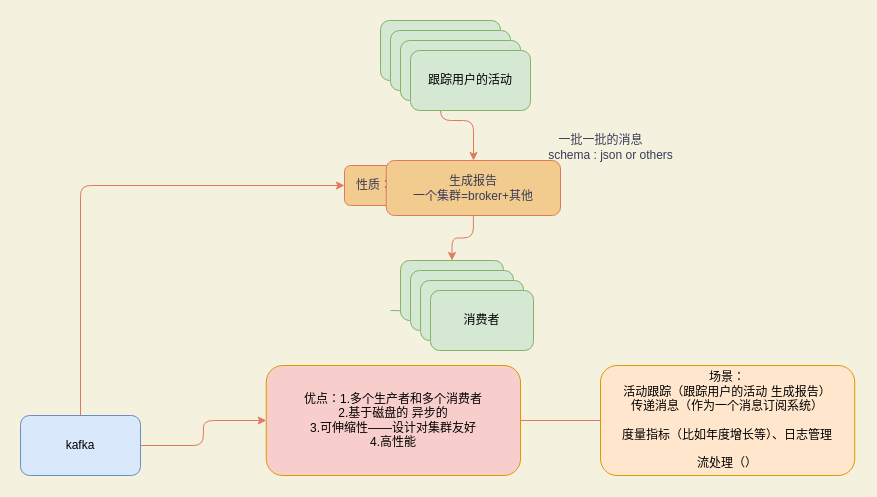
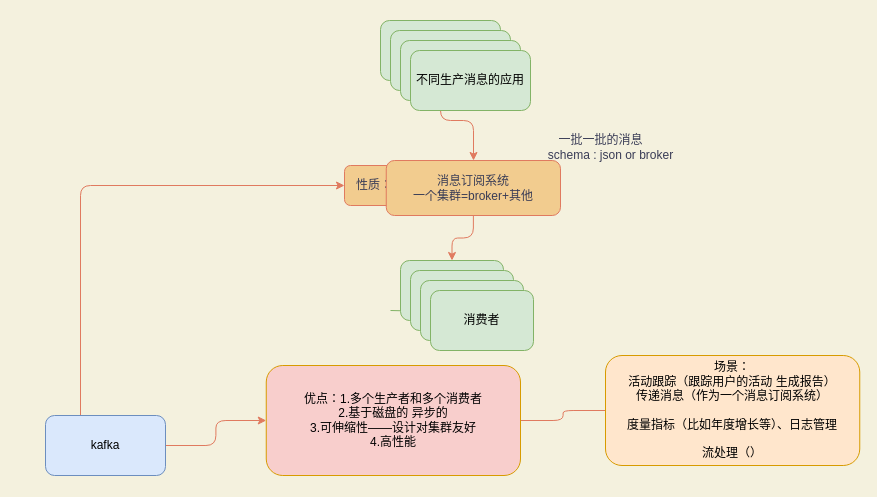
(471, 81) -> (471, 81)
(611, 156) -> (611, 156)
(474, 189) -> (474, 189)
(728, 421) -> (733, 411)
(81, 446) -> (106, 446)
